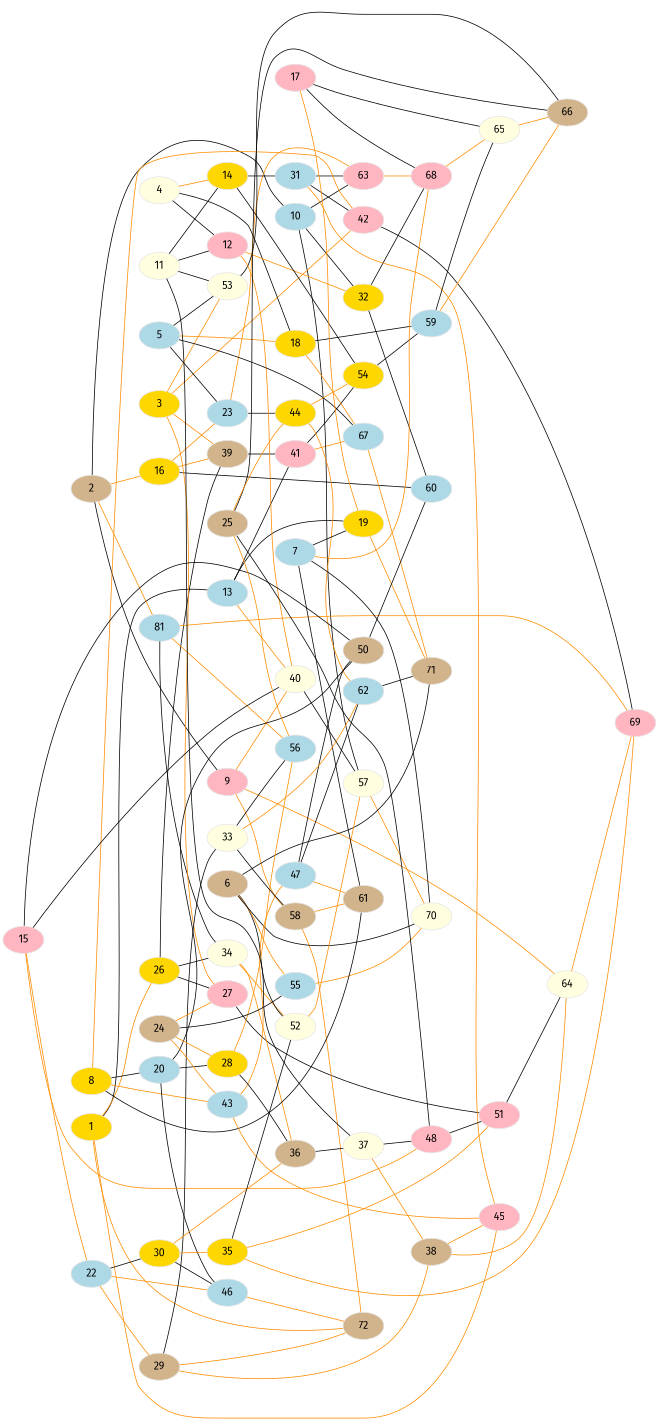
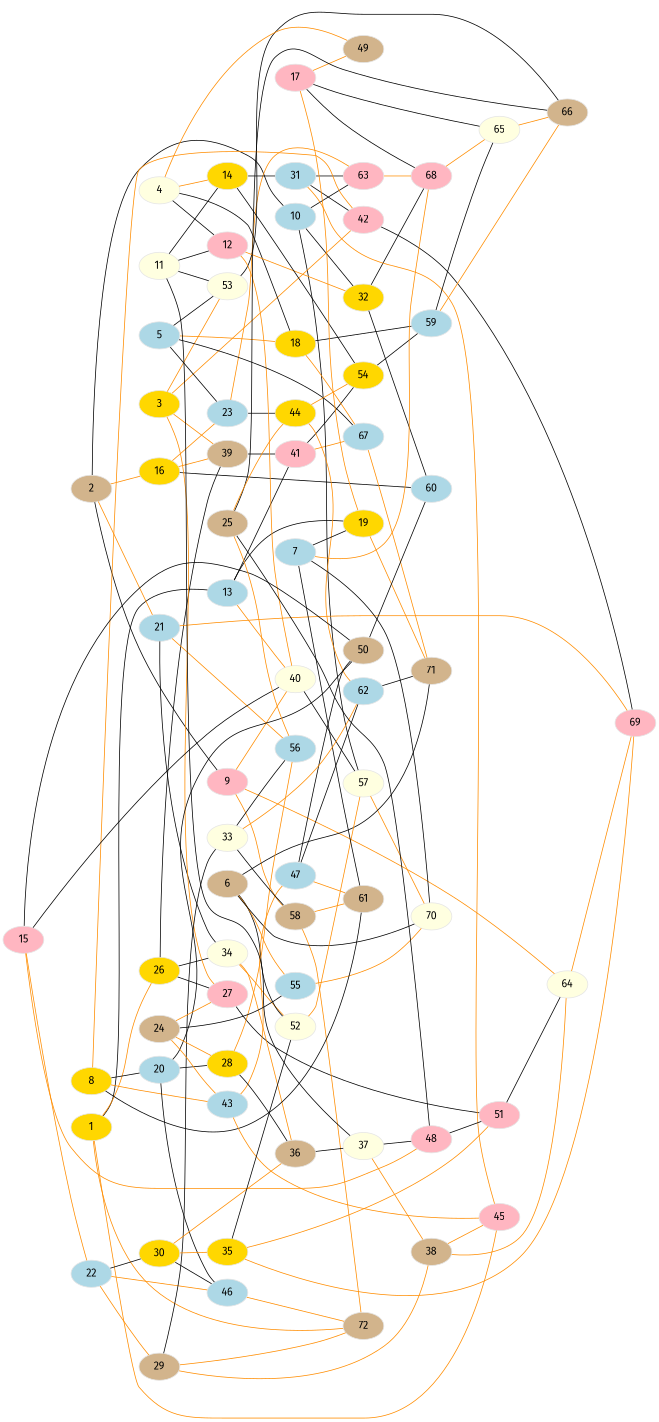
none -> (363, 49)
(159, 628) -> (159, 628)
